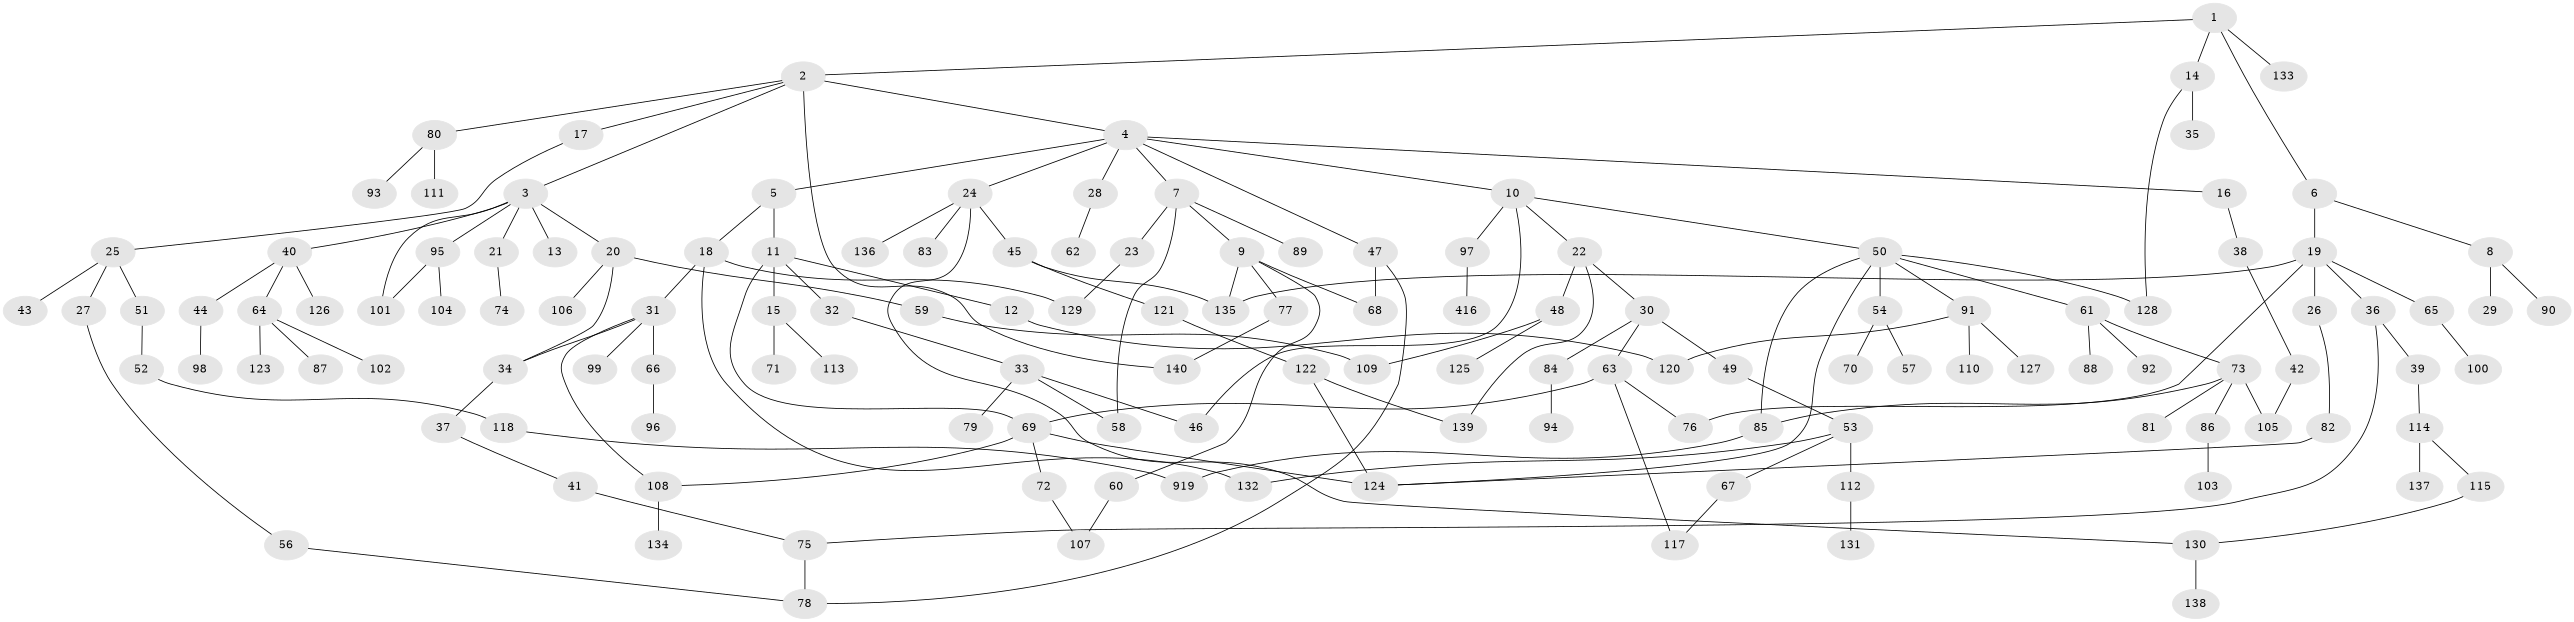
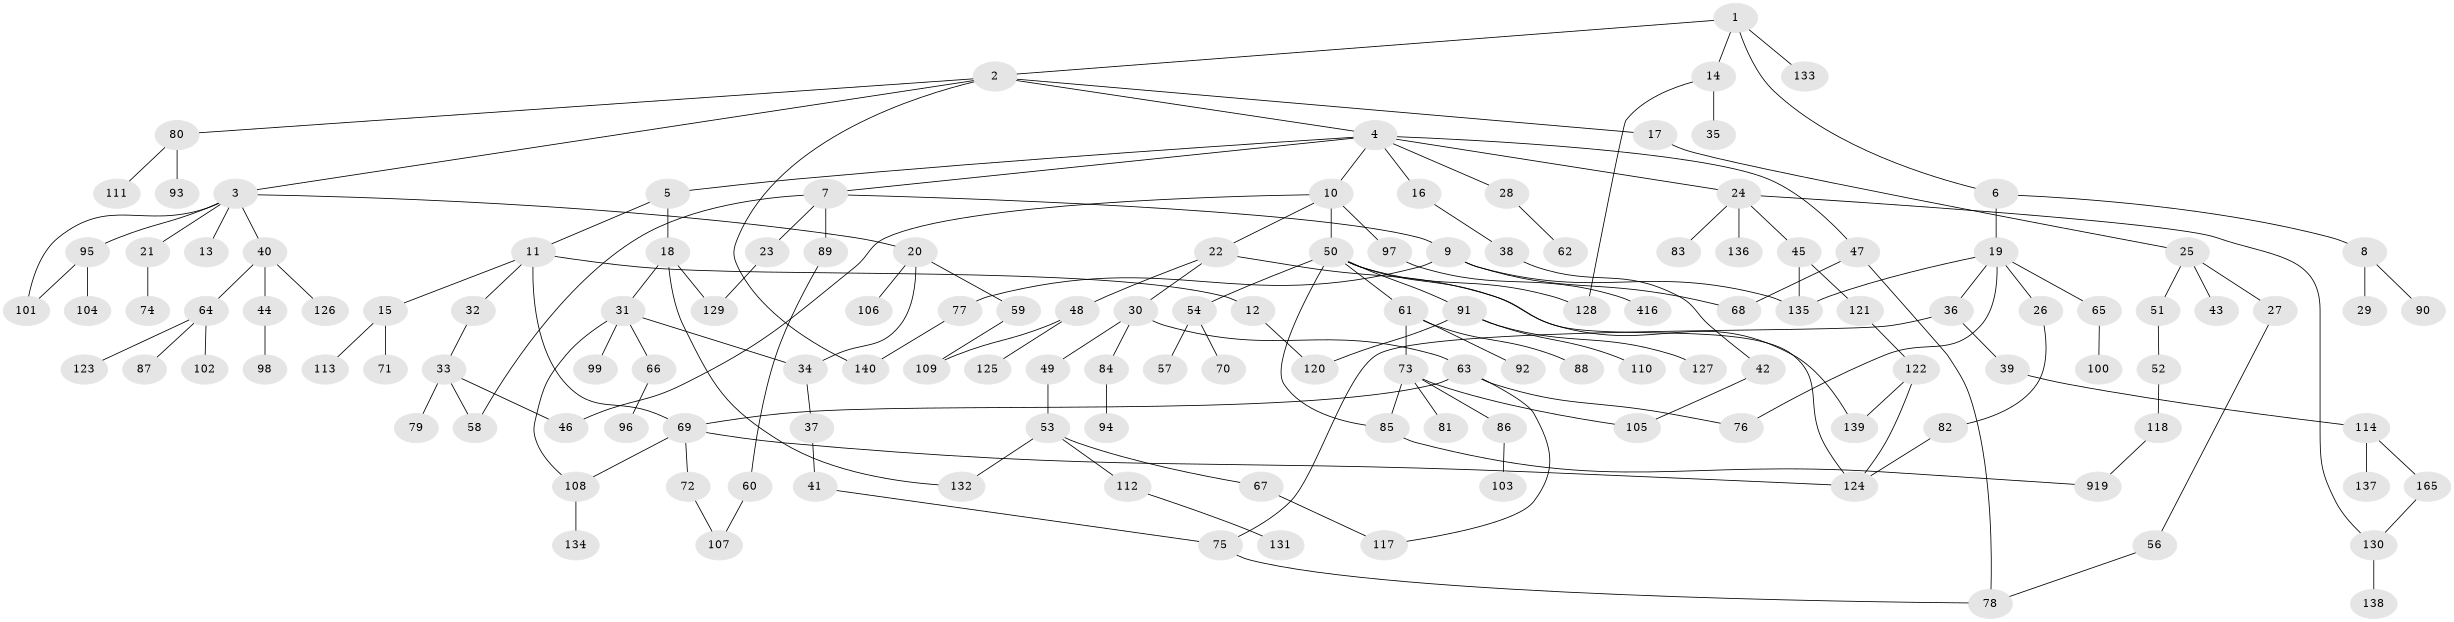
(1261, 376) -> (773, 365)
(2481, 487) -> (2428, 487)
